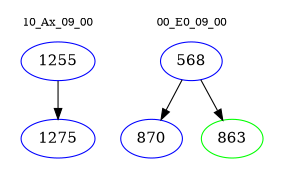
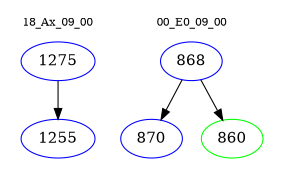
(58, 23) -> (58, 23)
(191, 61) -> (191, 61)
(58, 95) -> (58, 95)
(232, 139) -> (232, 139)
